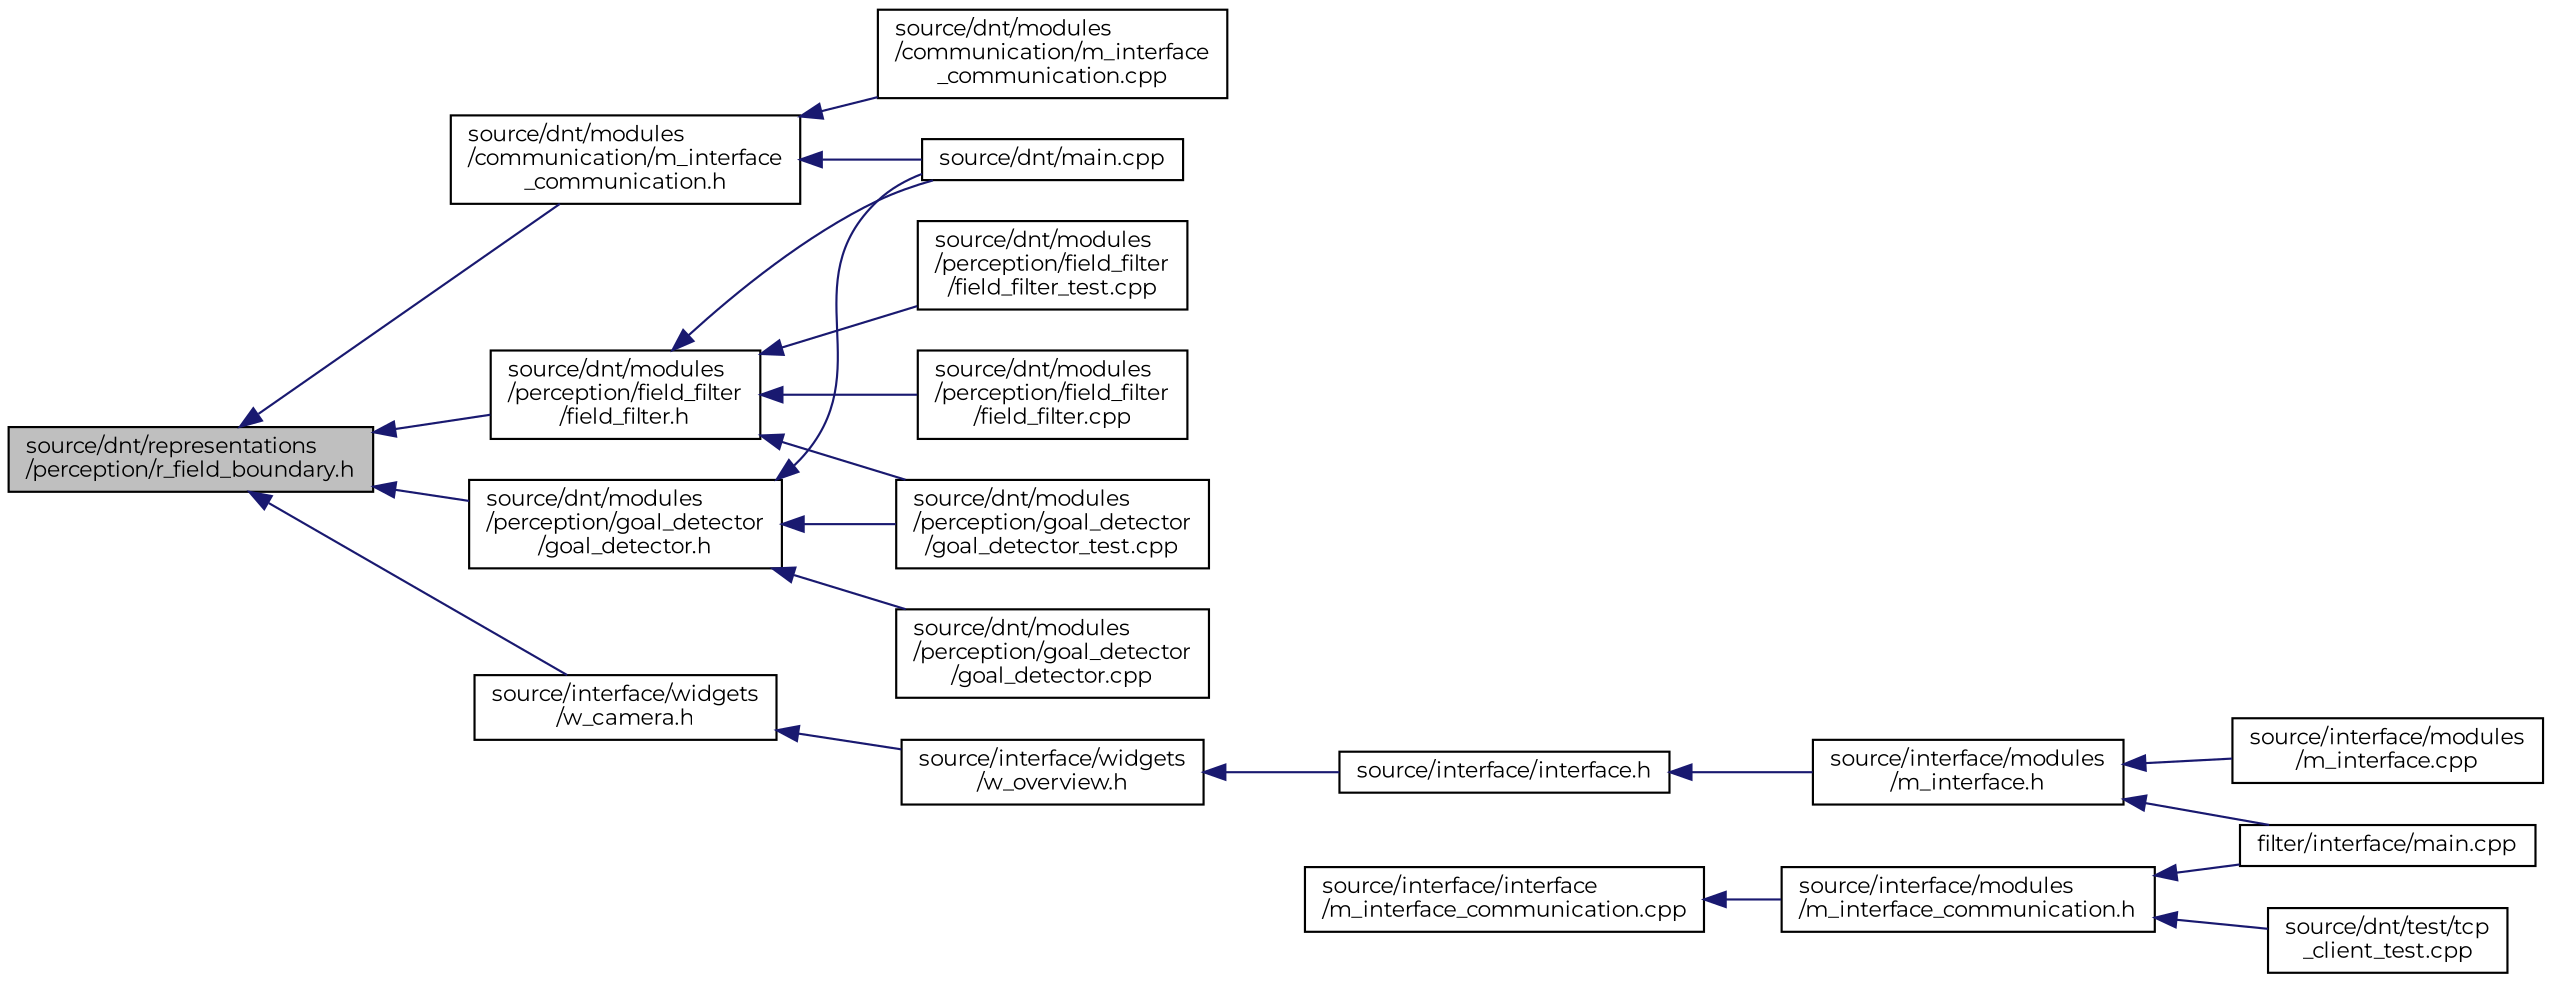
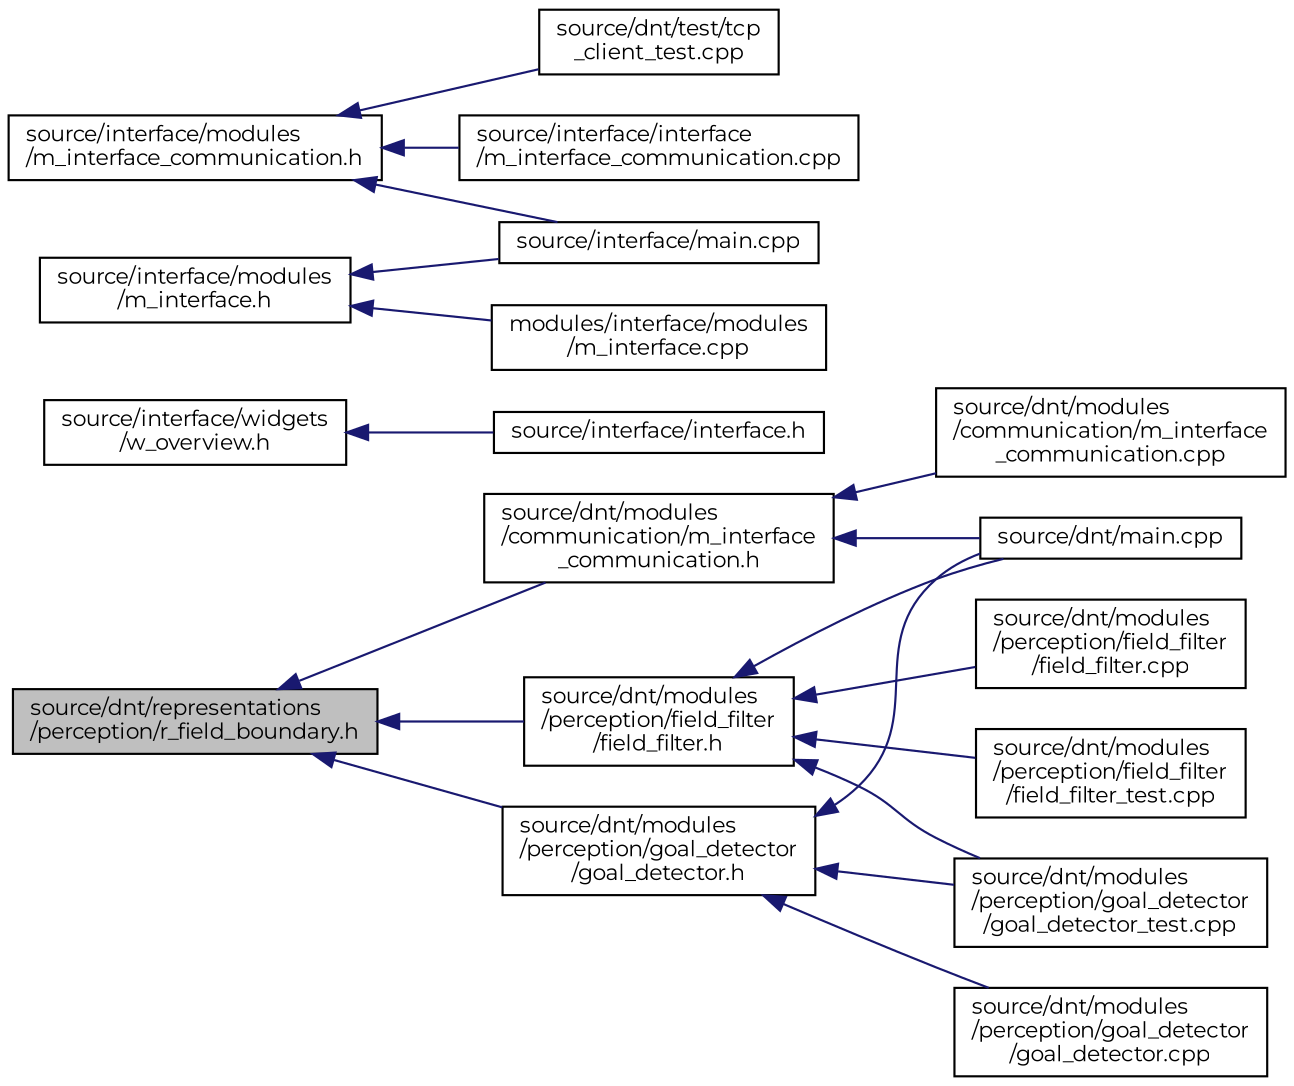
(626, 707) -> none
(2388, 751) -> (659, 338)
(1752, 772) -> none
(2388, 846) -> (659, 243)
(1753, 899) -> (431, 148)
